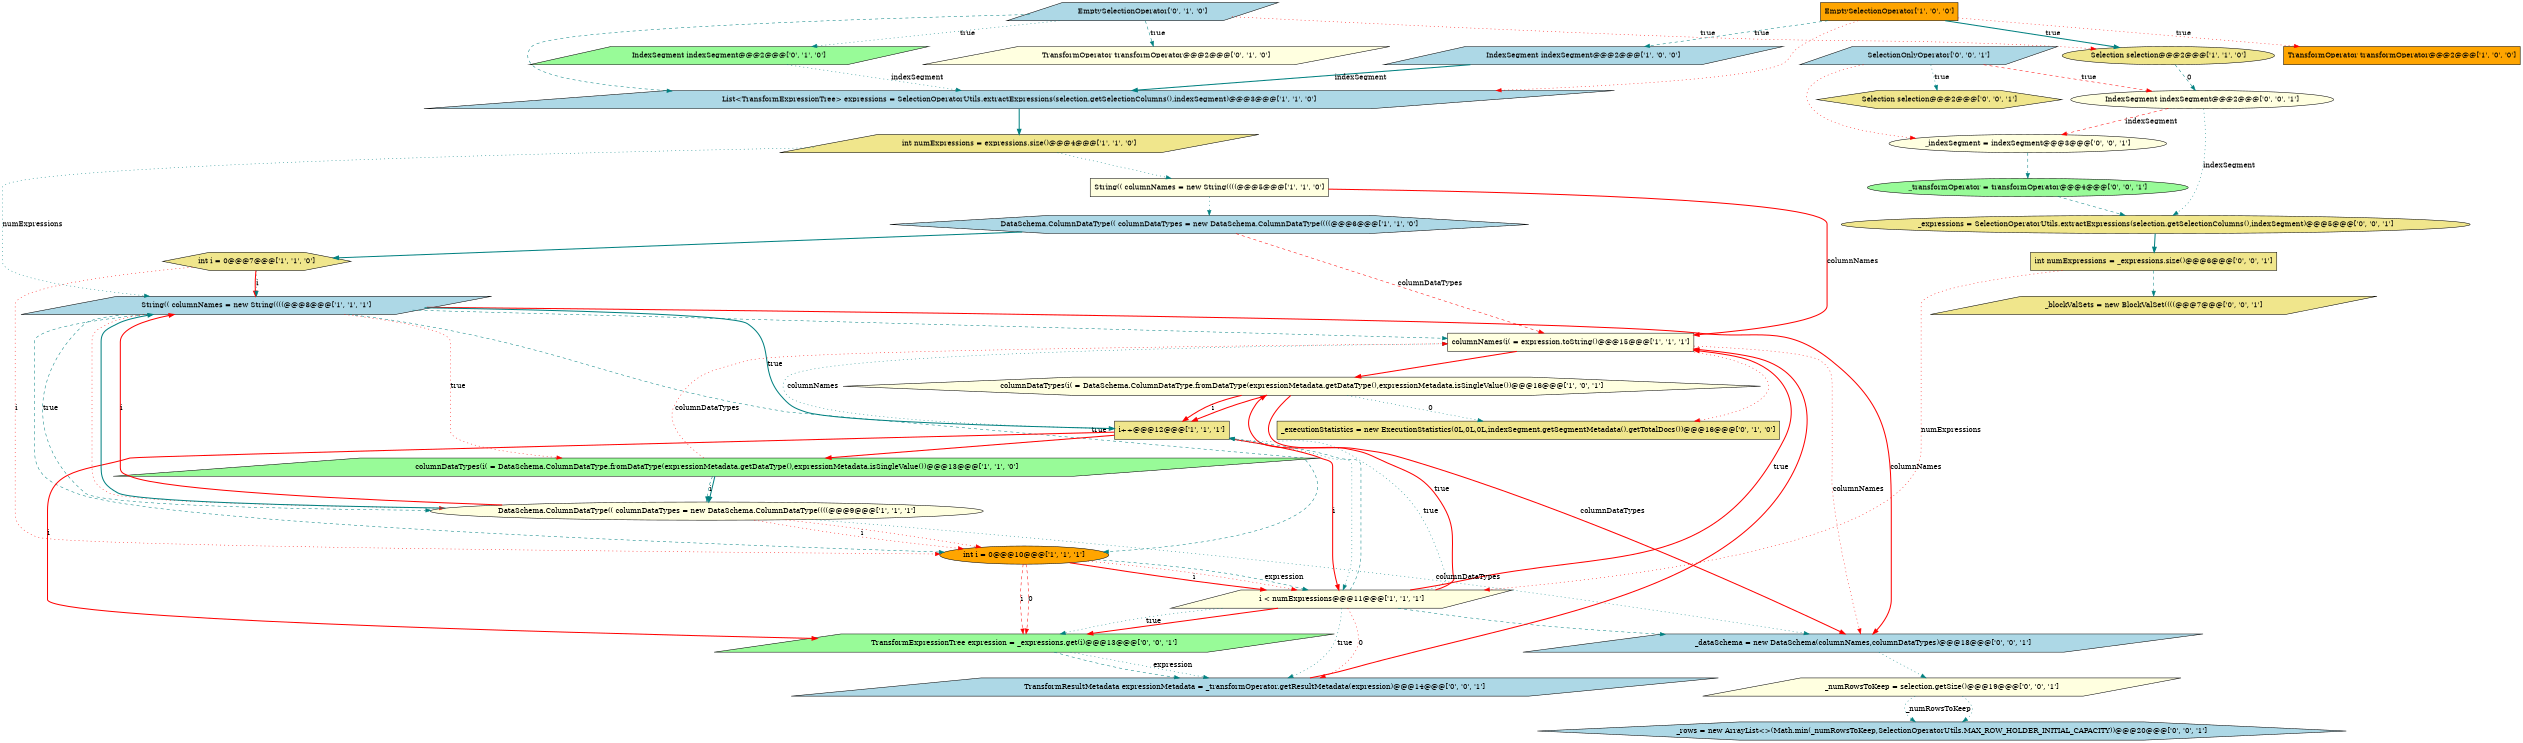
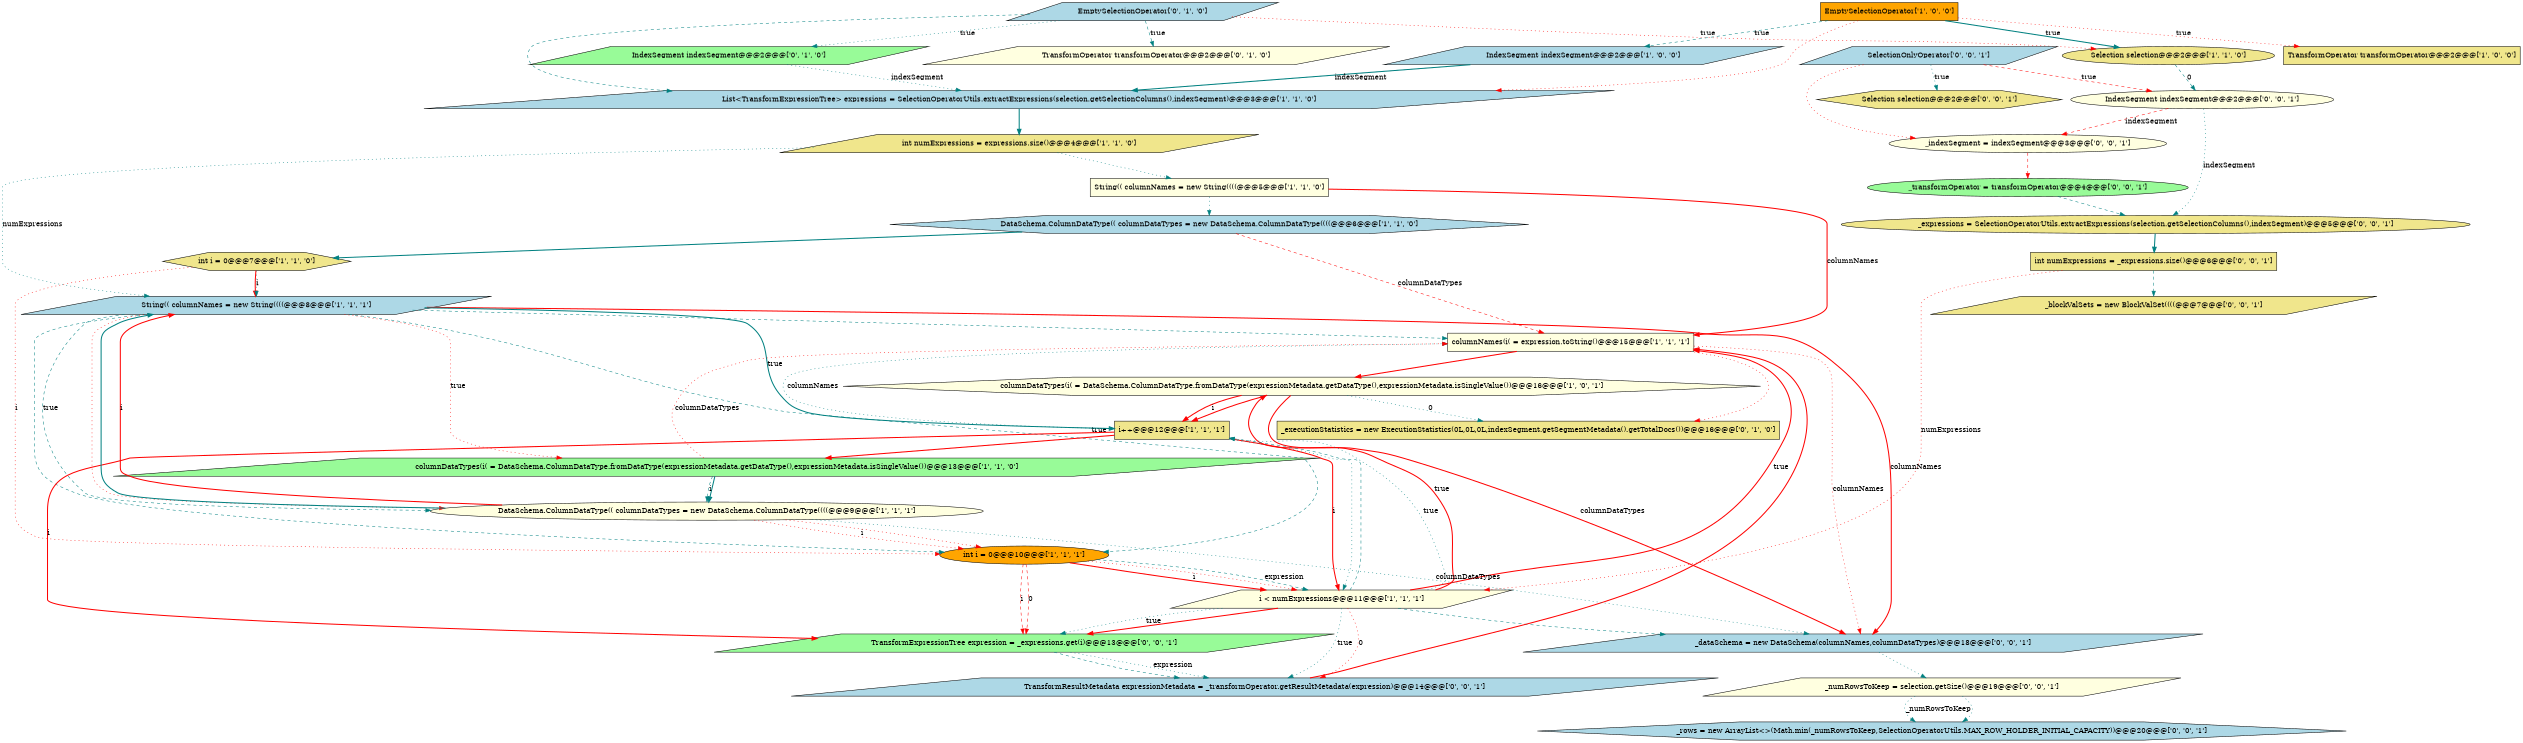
(2402, 56) -> (2402, 56)
(2028, 163) -> (2028, 163)
